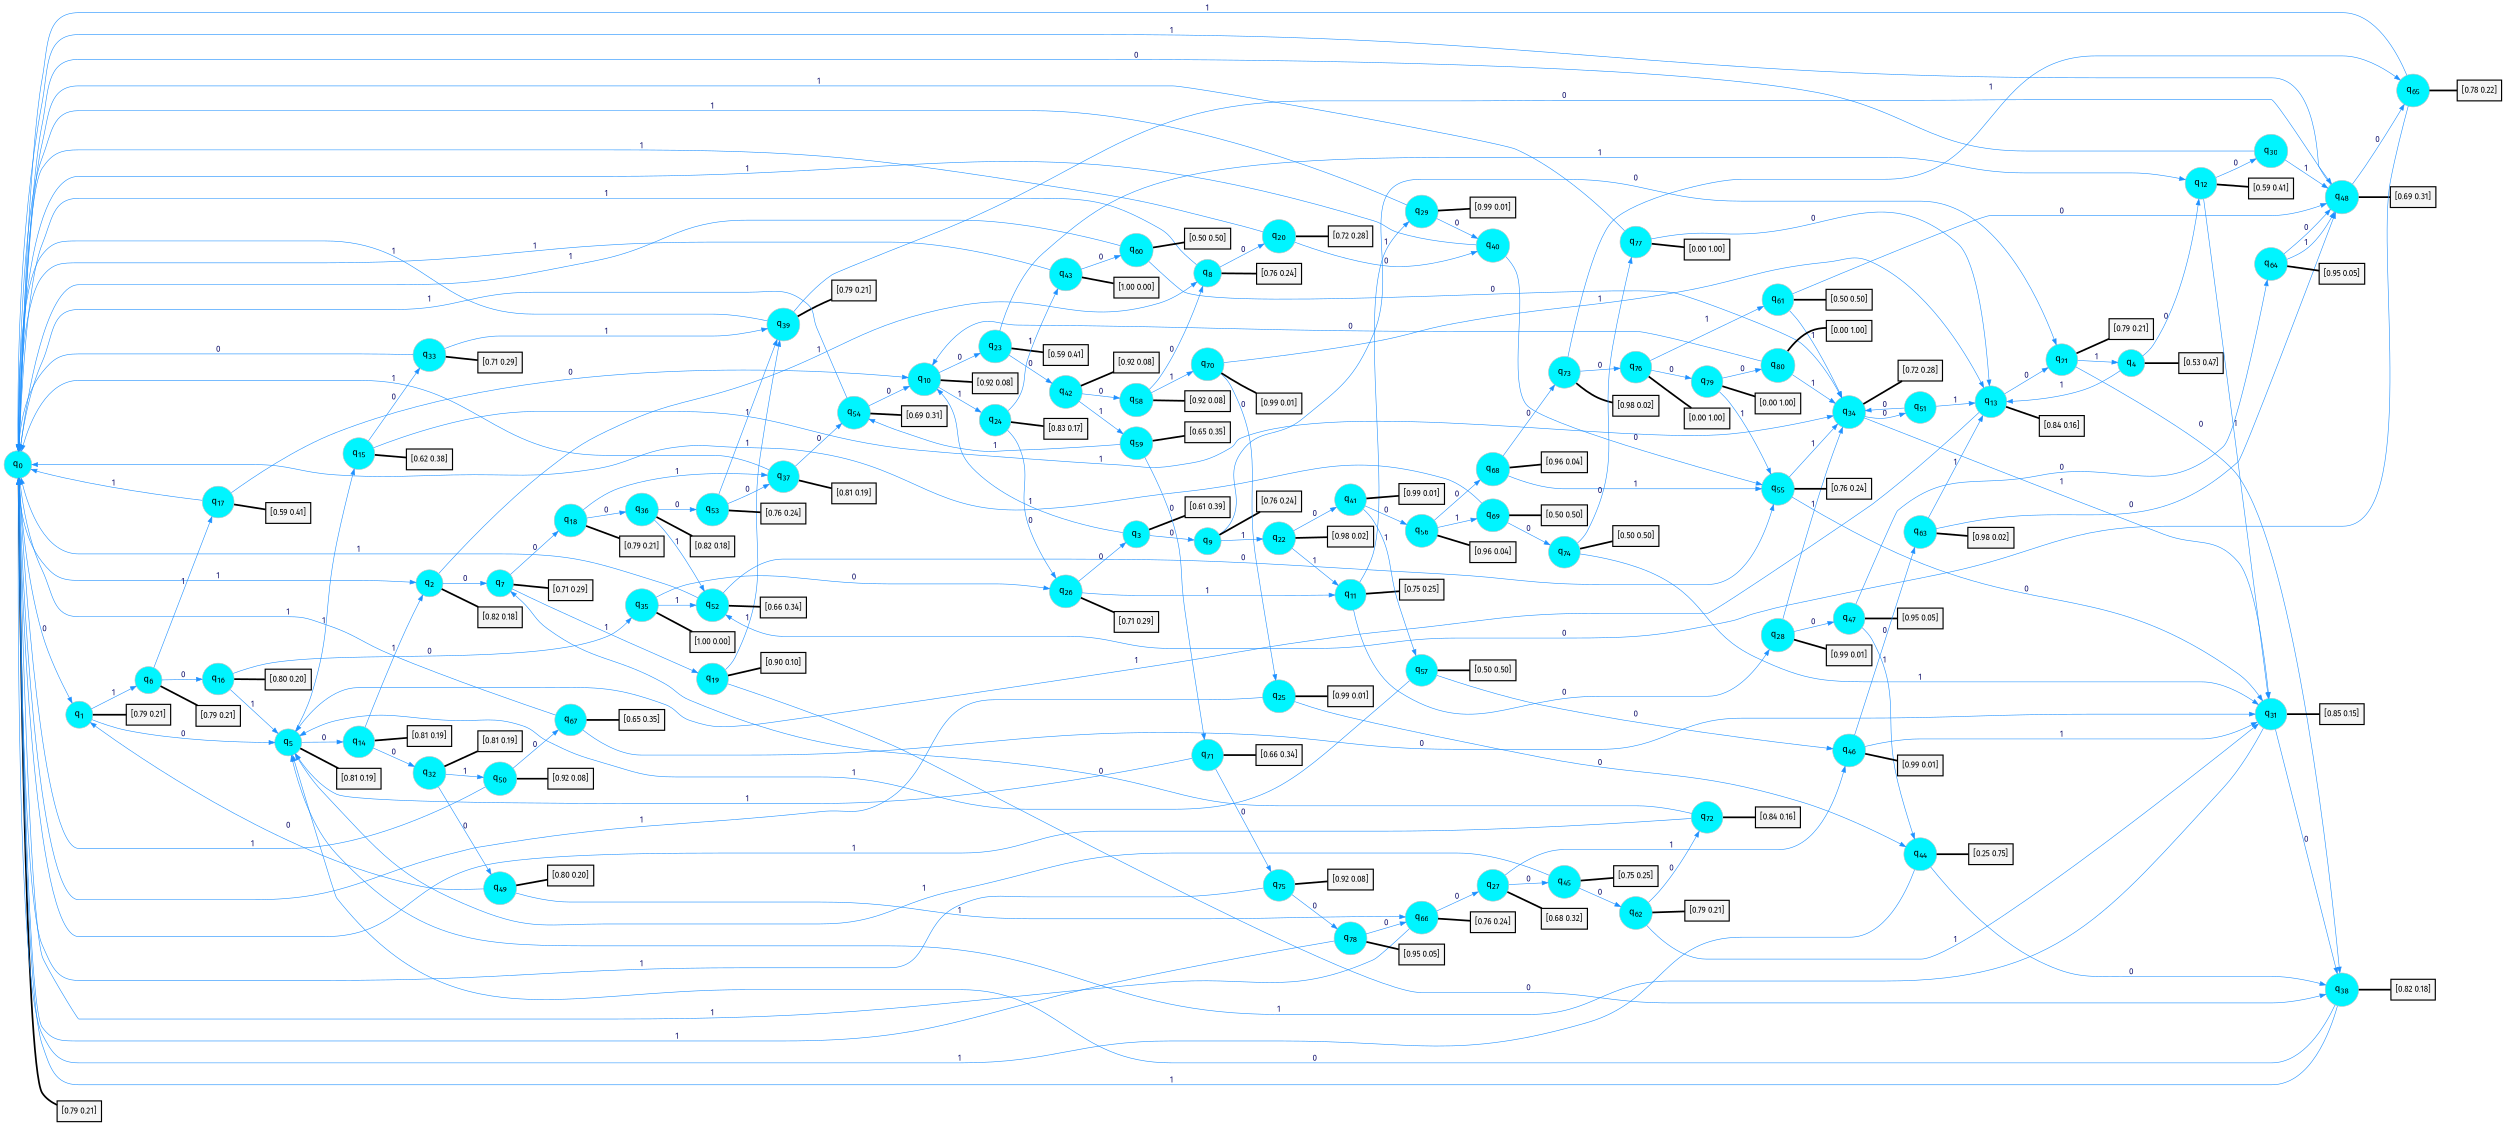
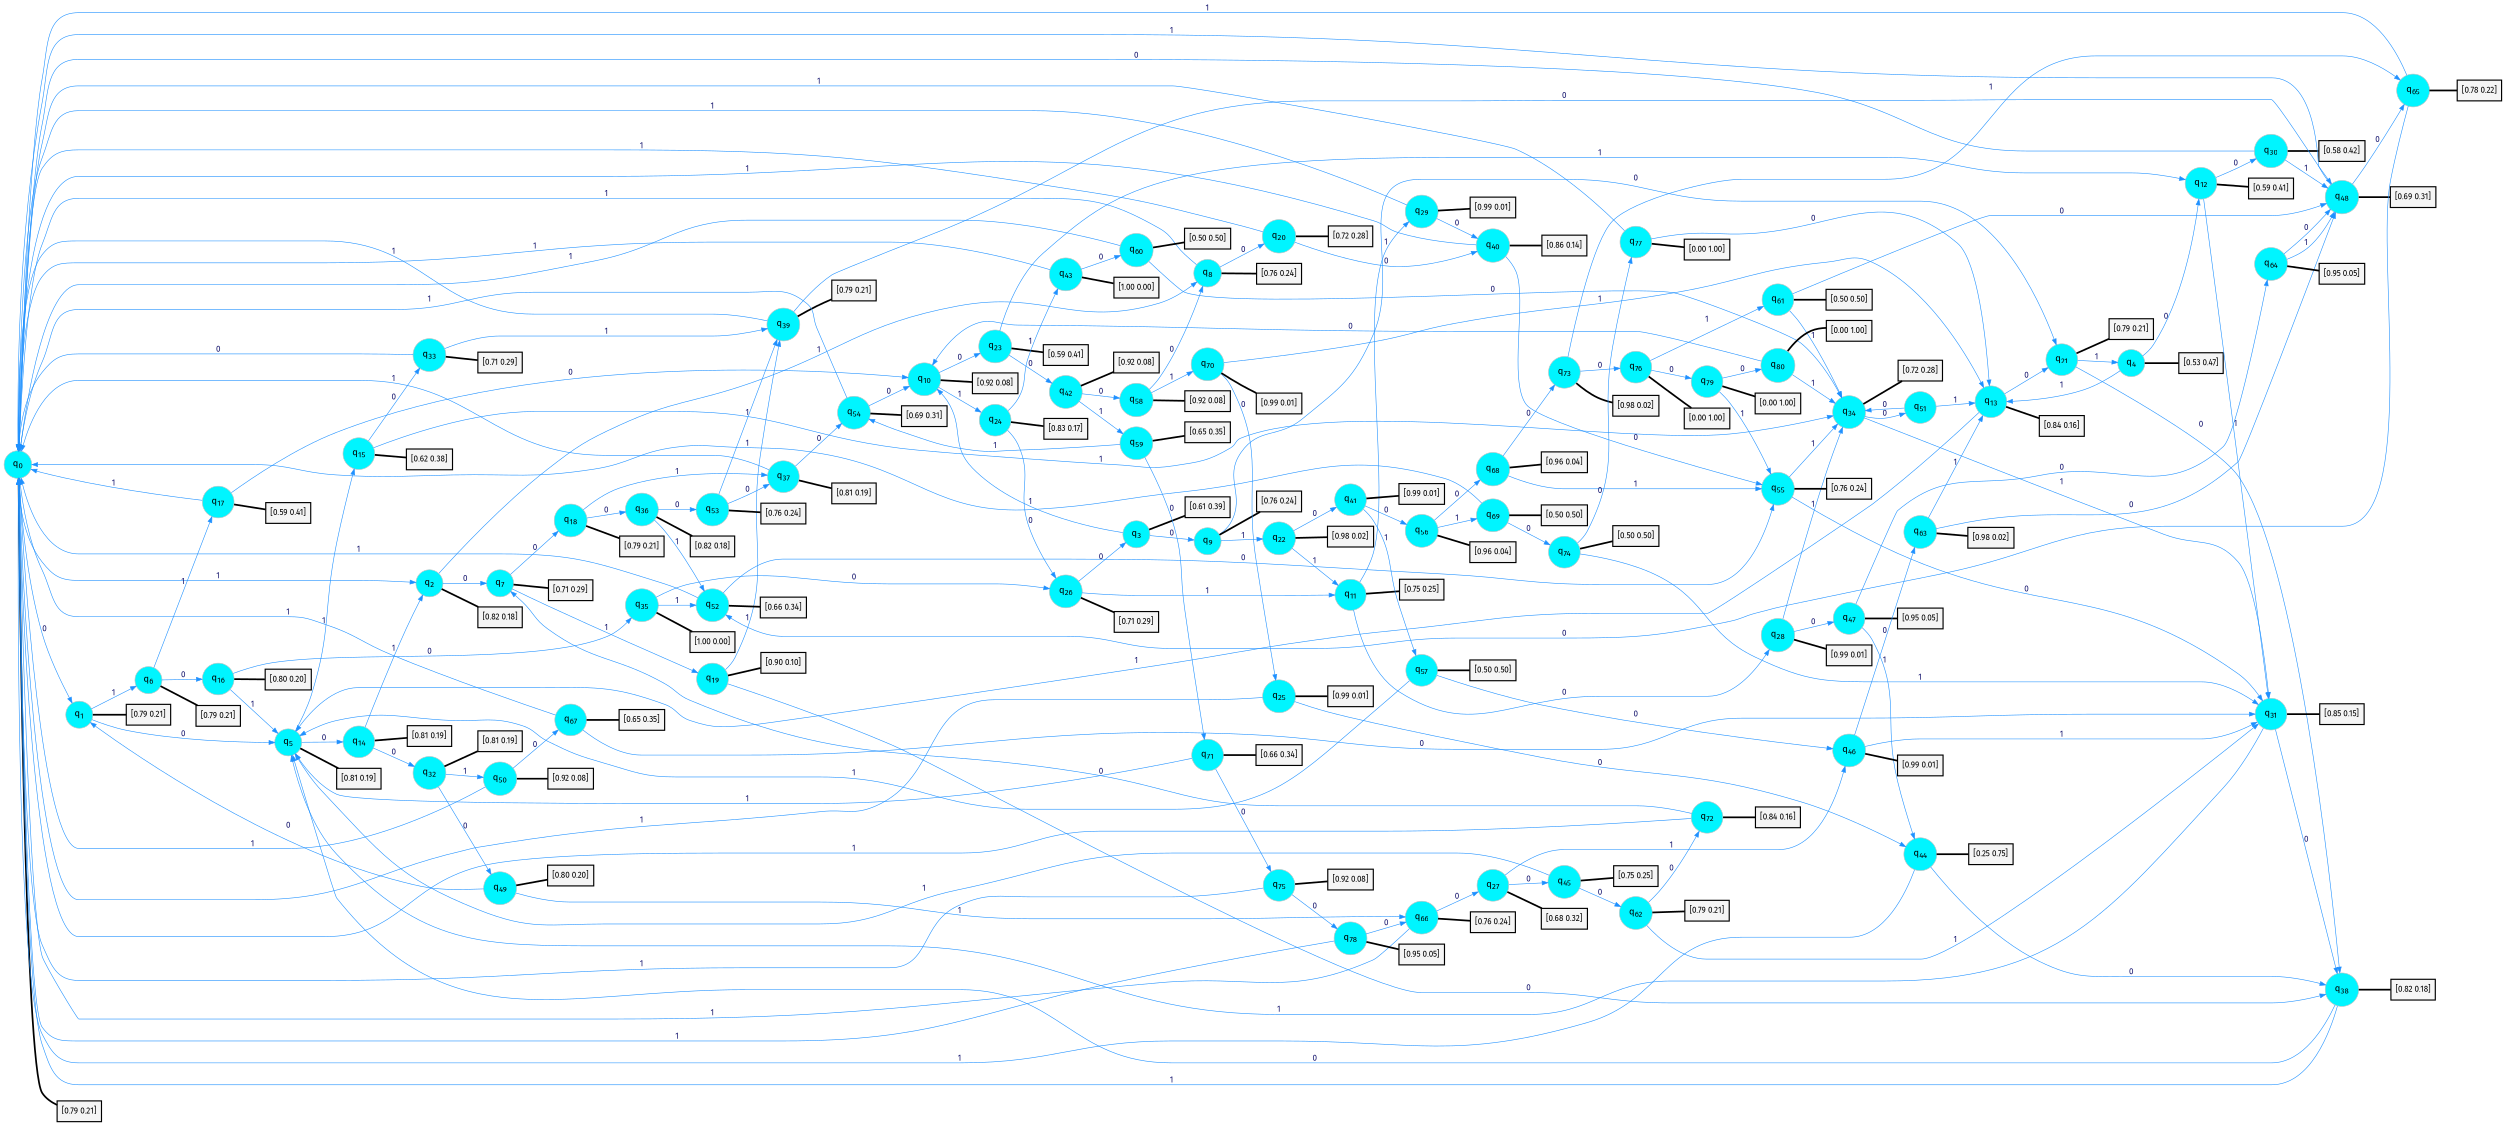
none -> (2342, 151)
none -> (1564, 246)
